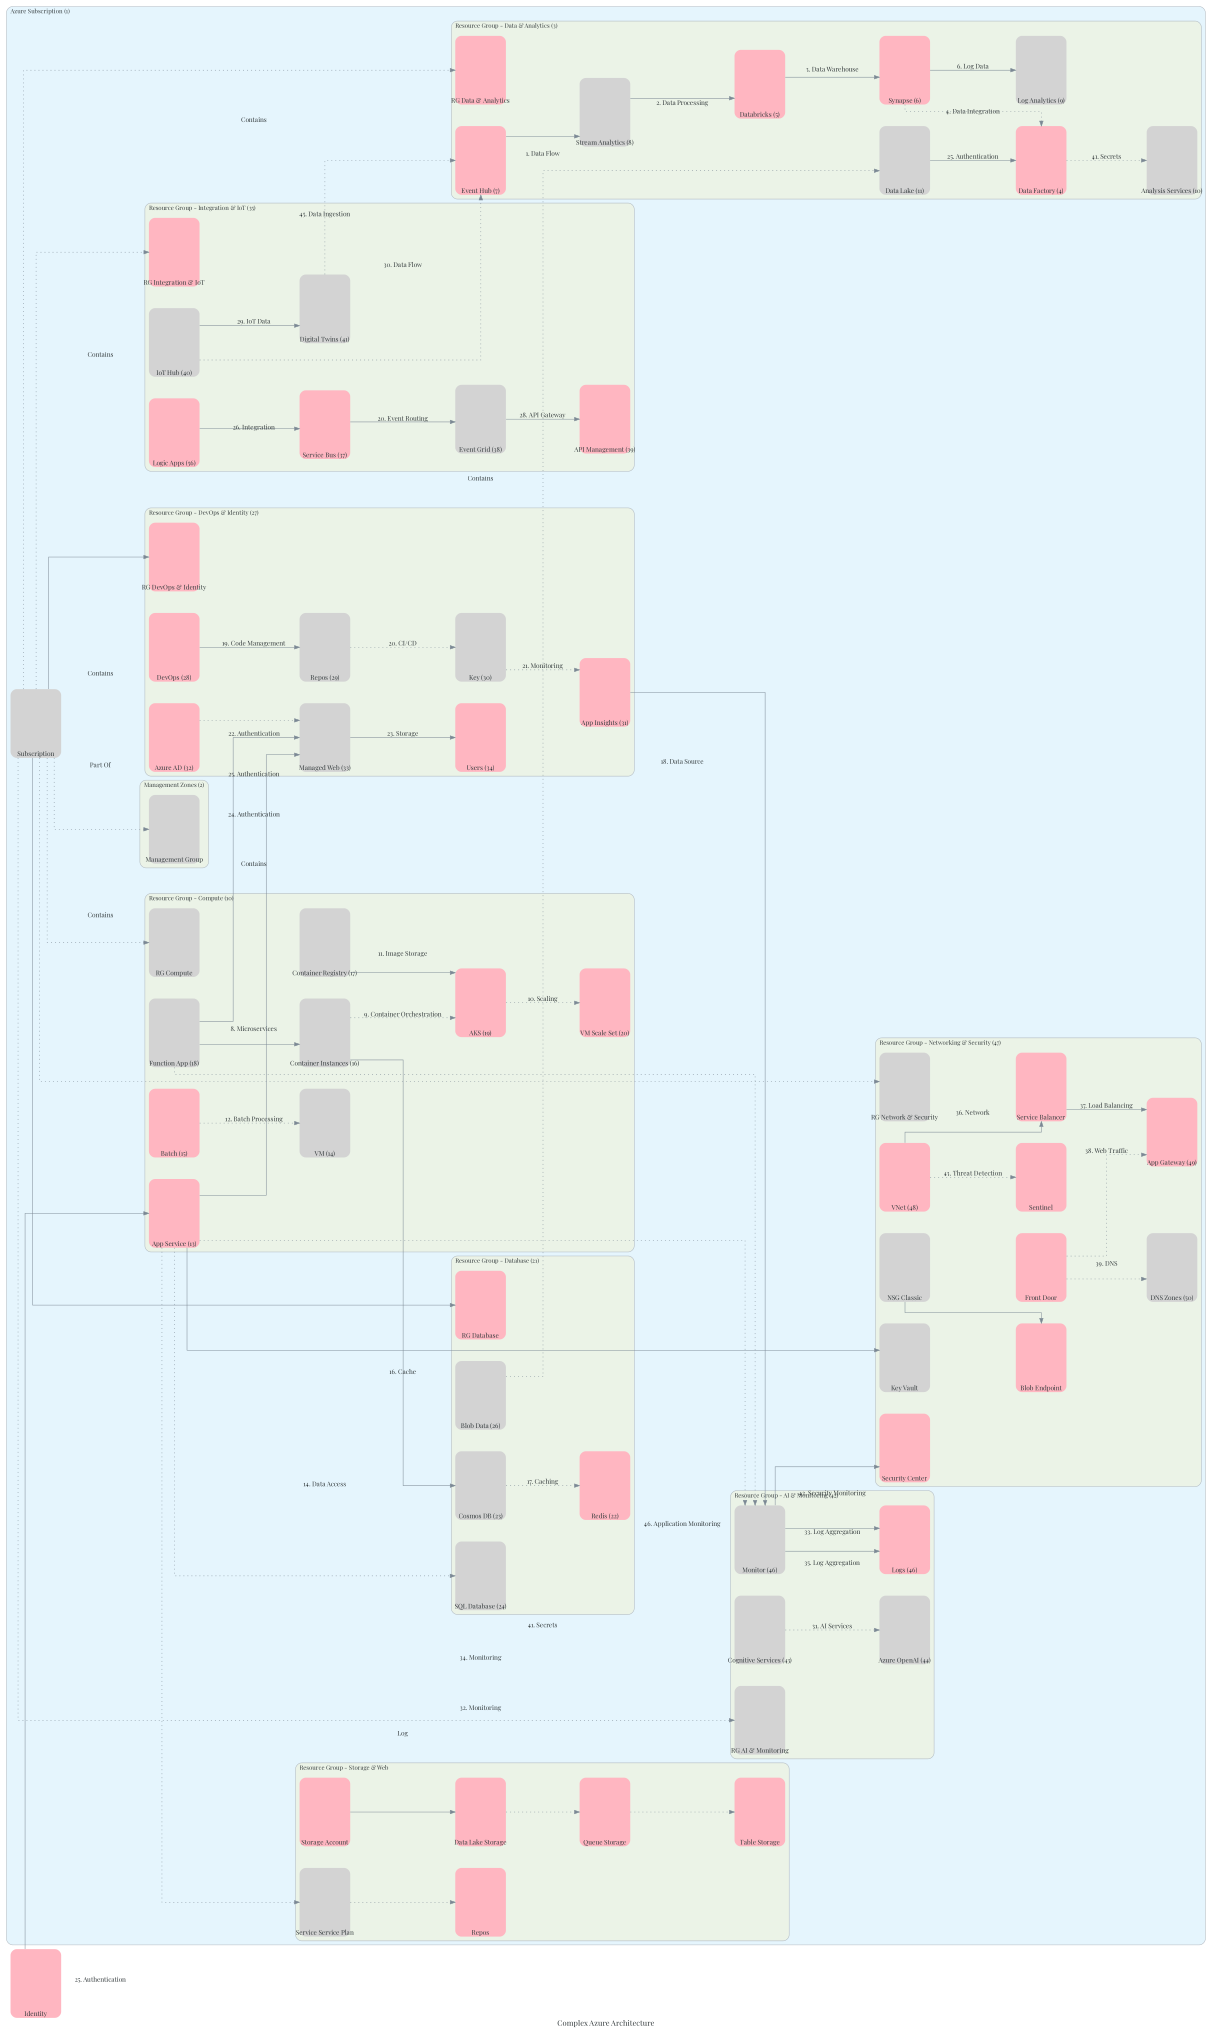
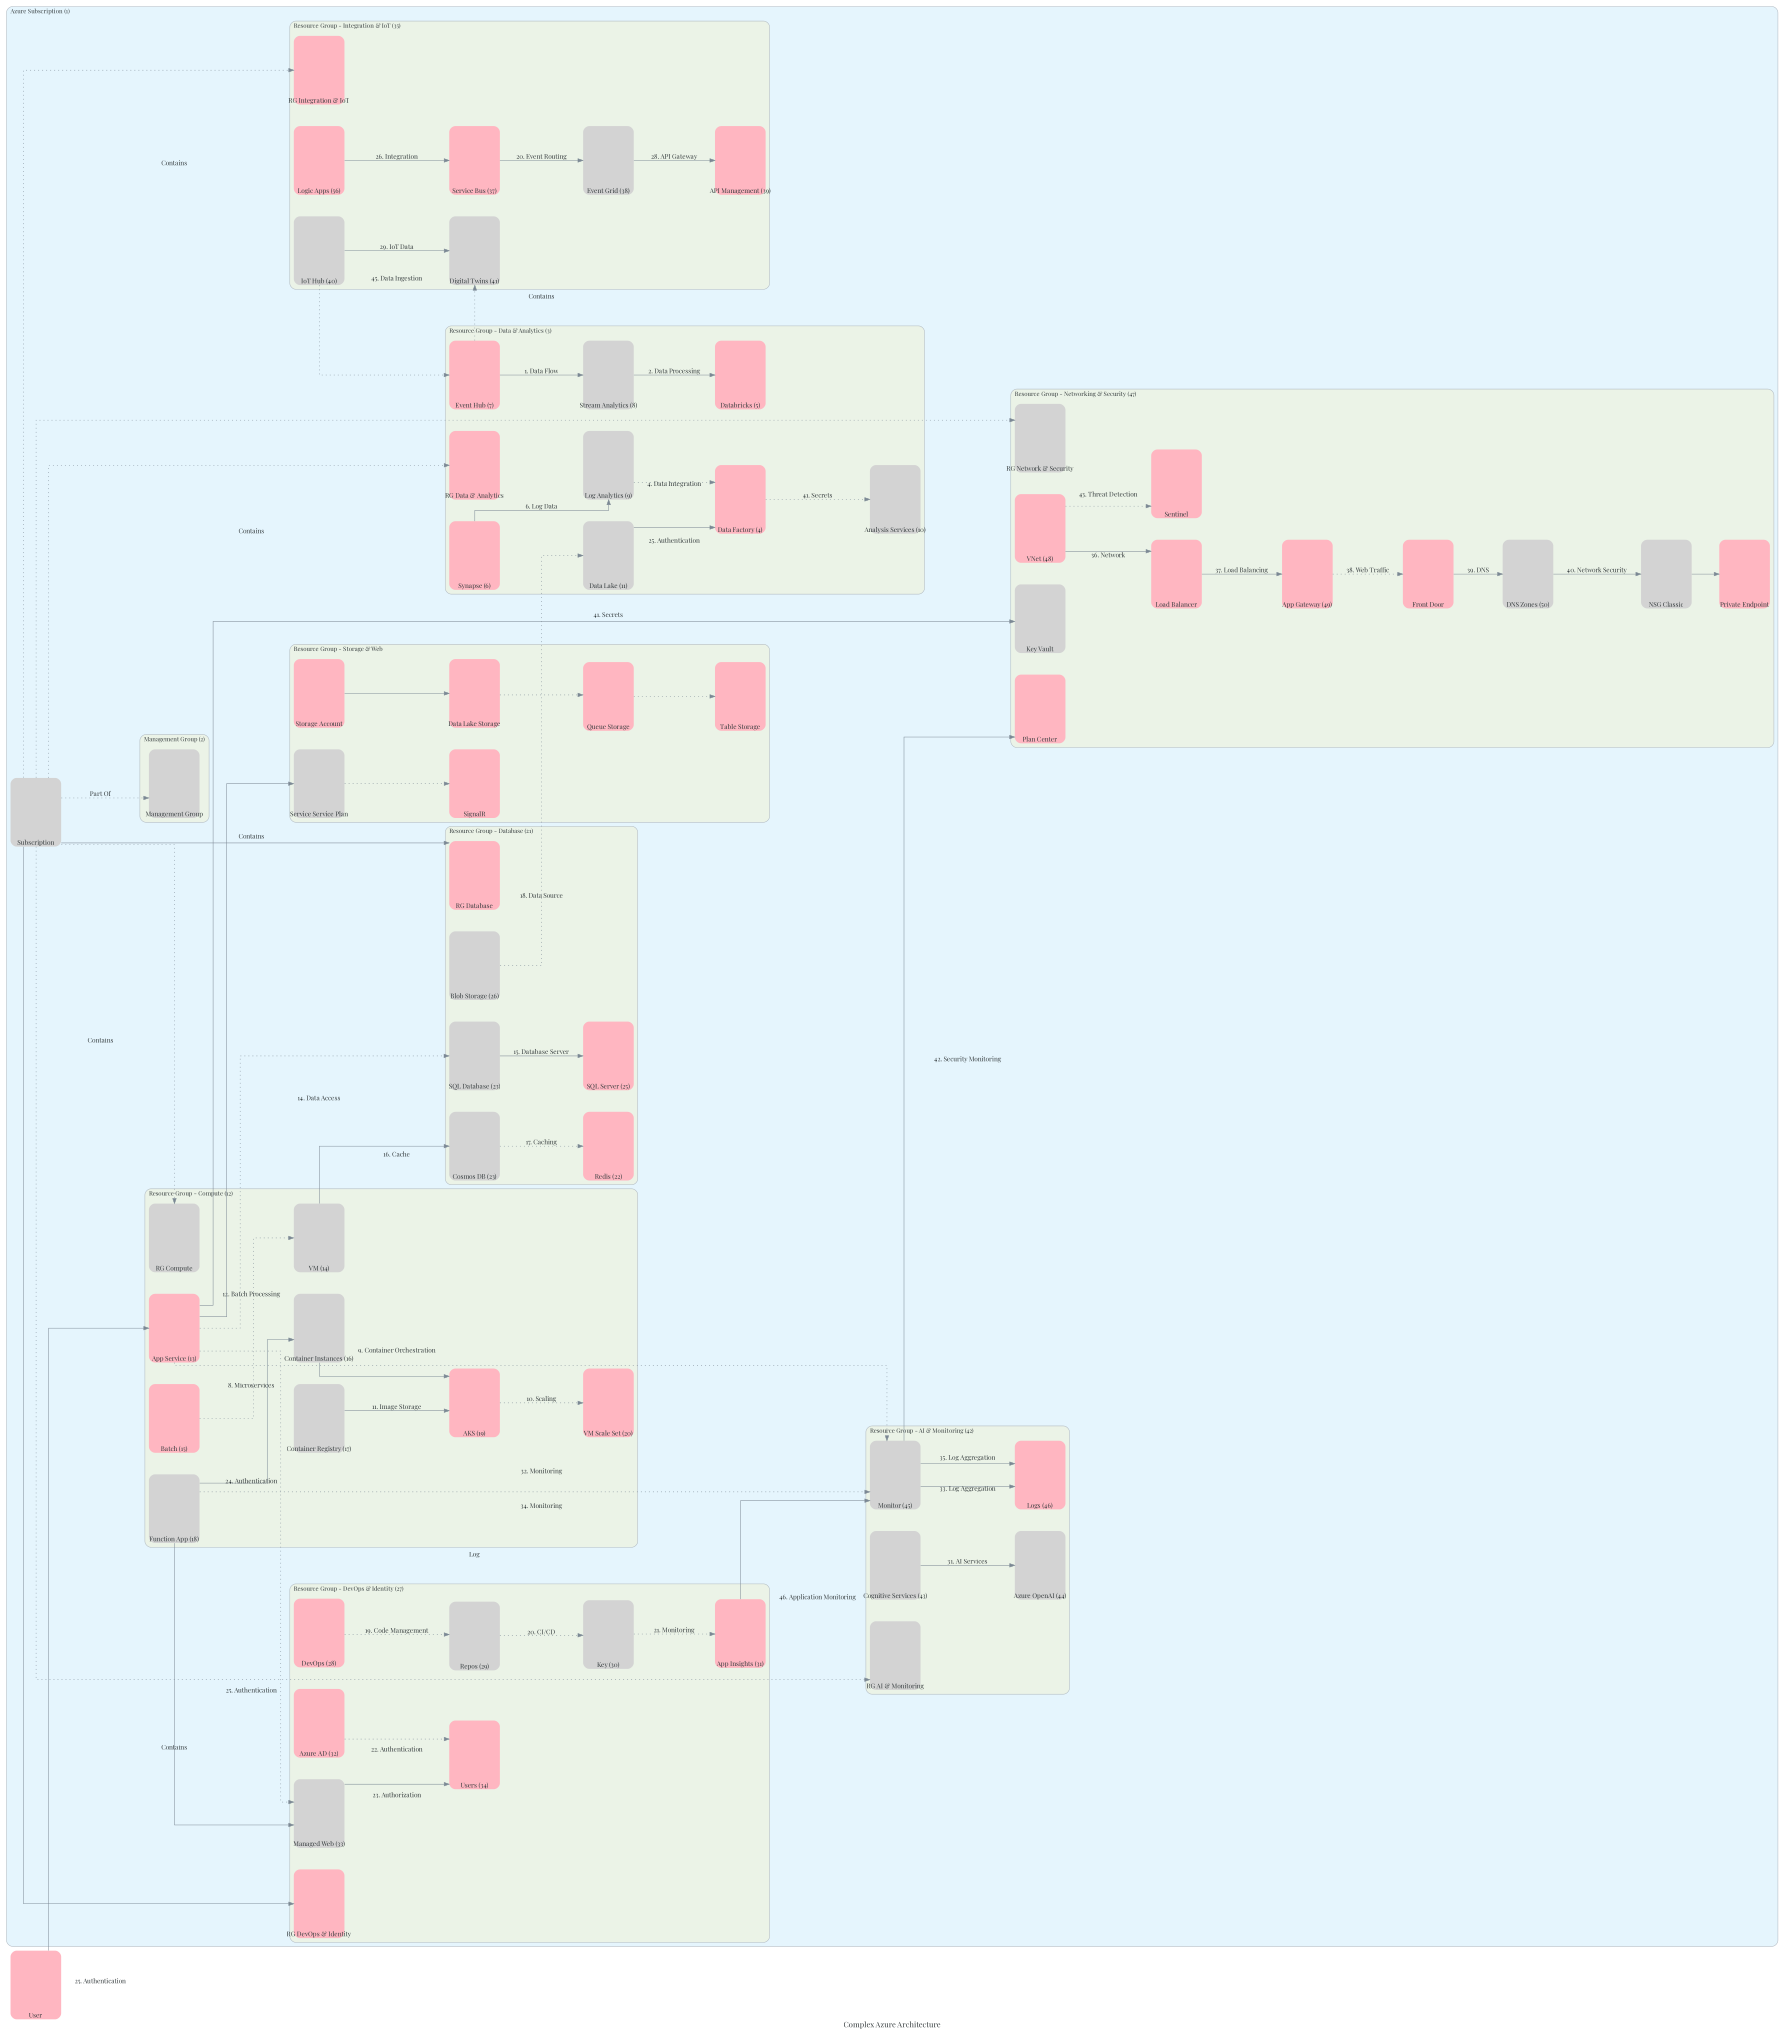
(830, 77) -> none
(974, 112) -> (672, 482)
(331, 160) -> (475, 315)
none -> (1595, 574)
(247, 647) -> (394, 1635)
(247, 720) -> (394, 1739)
(403, 734) -> (397, 1795)
(174, 785) -> (174, 740)
(191, 899) -> (191, 1194)
(266, 994) -> (281, 1540)
(400, 1018) -> (375, 1376)
none -> (608, 1056)
(1041, 1087) -> (1177, 574)
(1107, 1208) -> (1365, 574)
(403, 1270) -> (353, 1146)
(1104, 1279) -> (1476, 574)
(1041, 1358) -> (1745, 574)
(481, 1395) -> (475, 966)
(905, 1448) -> (1040, 709)
(760, 1540) -> (895, 1475)
(481, 1576) -> (475, 1056)
(830, 1630) -> (965, 1565)
(162, 1641) -> (227, 1033)
(481, 1902) -> (475, 784)
(36, 1983) -> (36, 1985)
